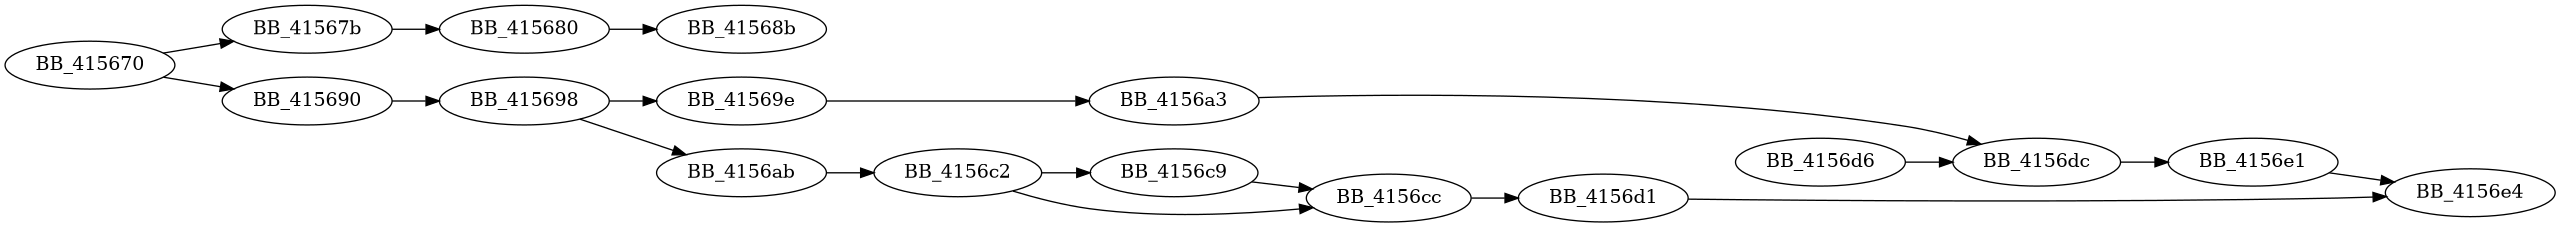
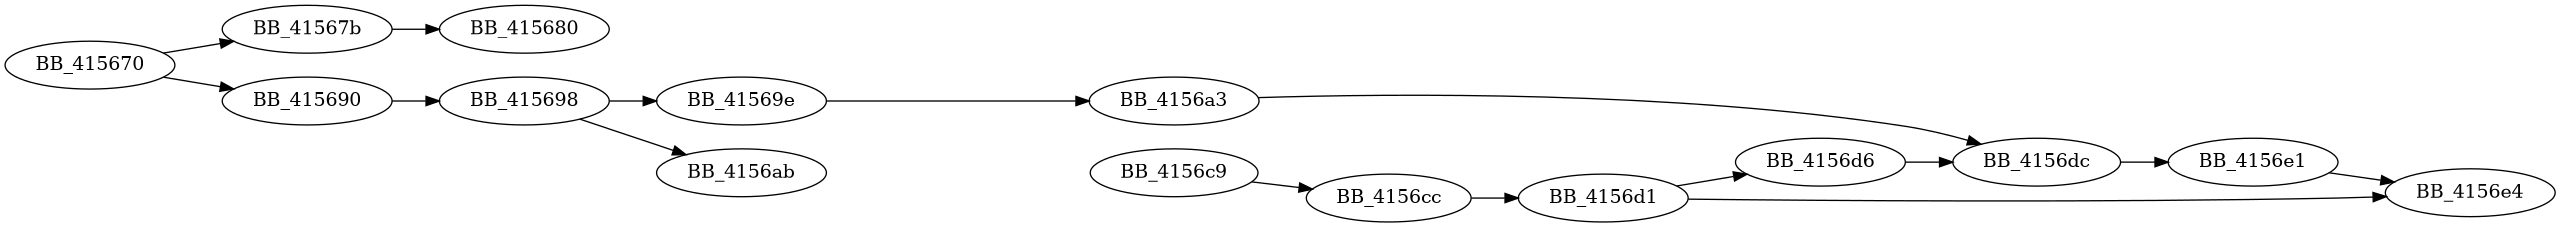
(741, 29) -> none
(958, 173) -> none
none -> (1705, 181)
